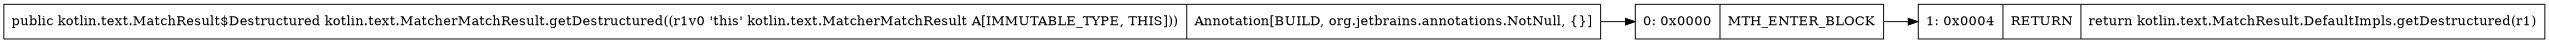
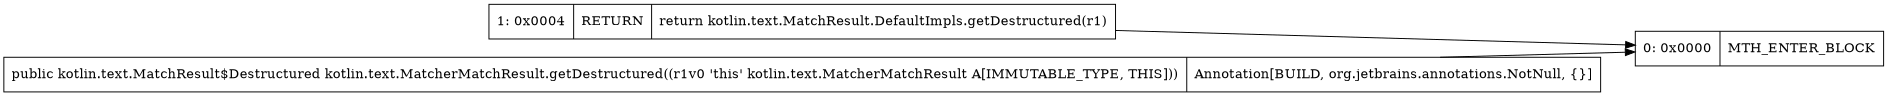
(1896, 22) -> (1371, 38)
